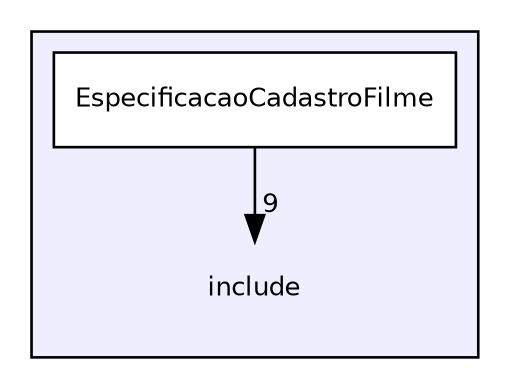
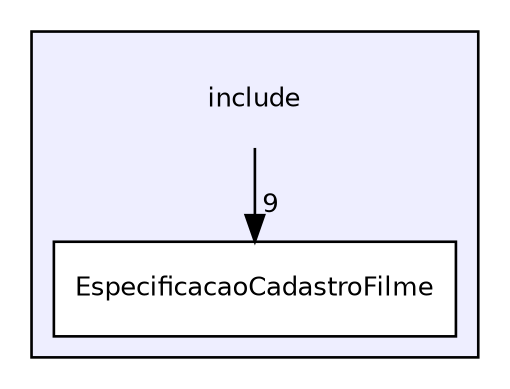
(255, 182) -> (255, 182)
